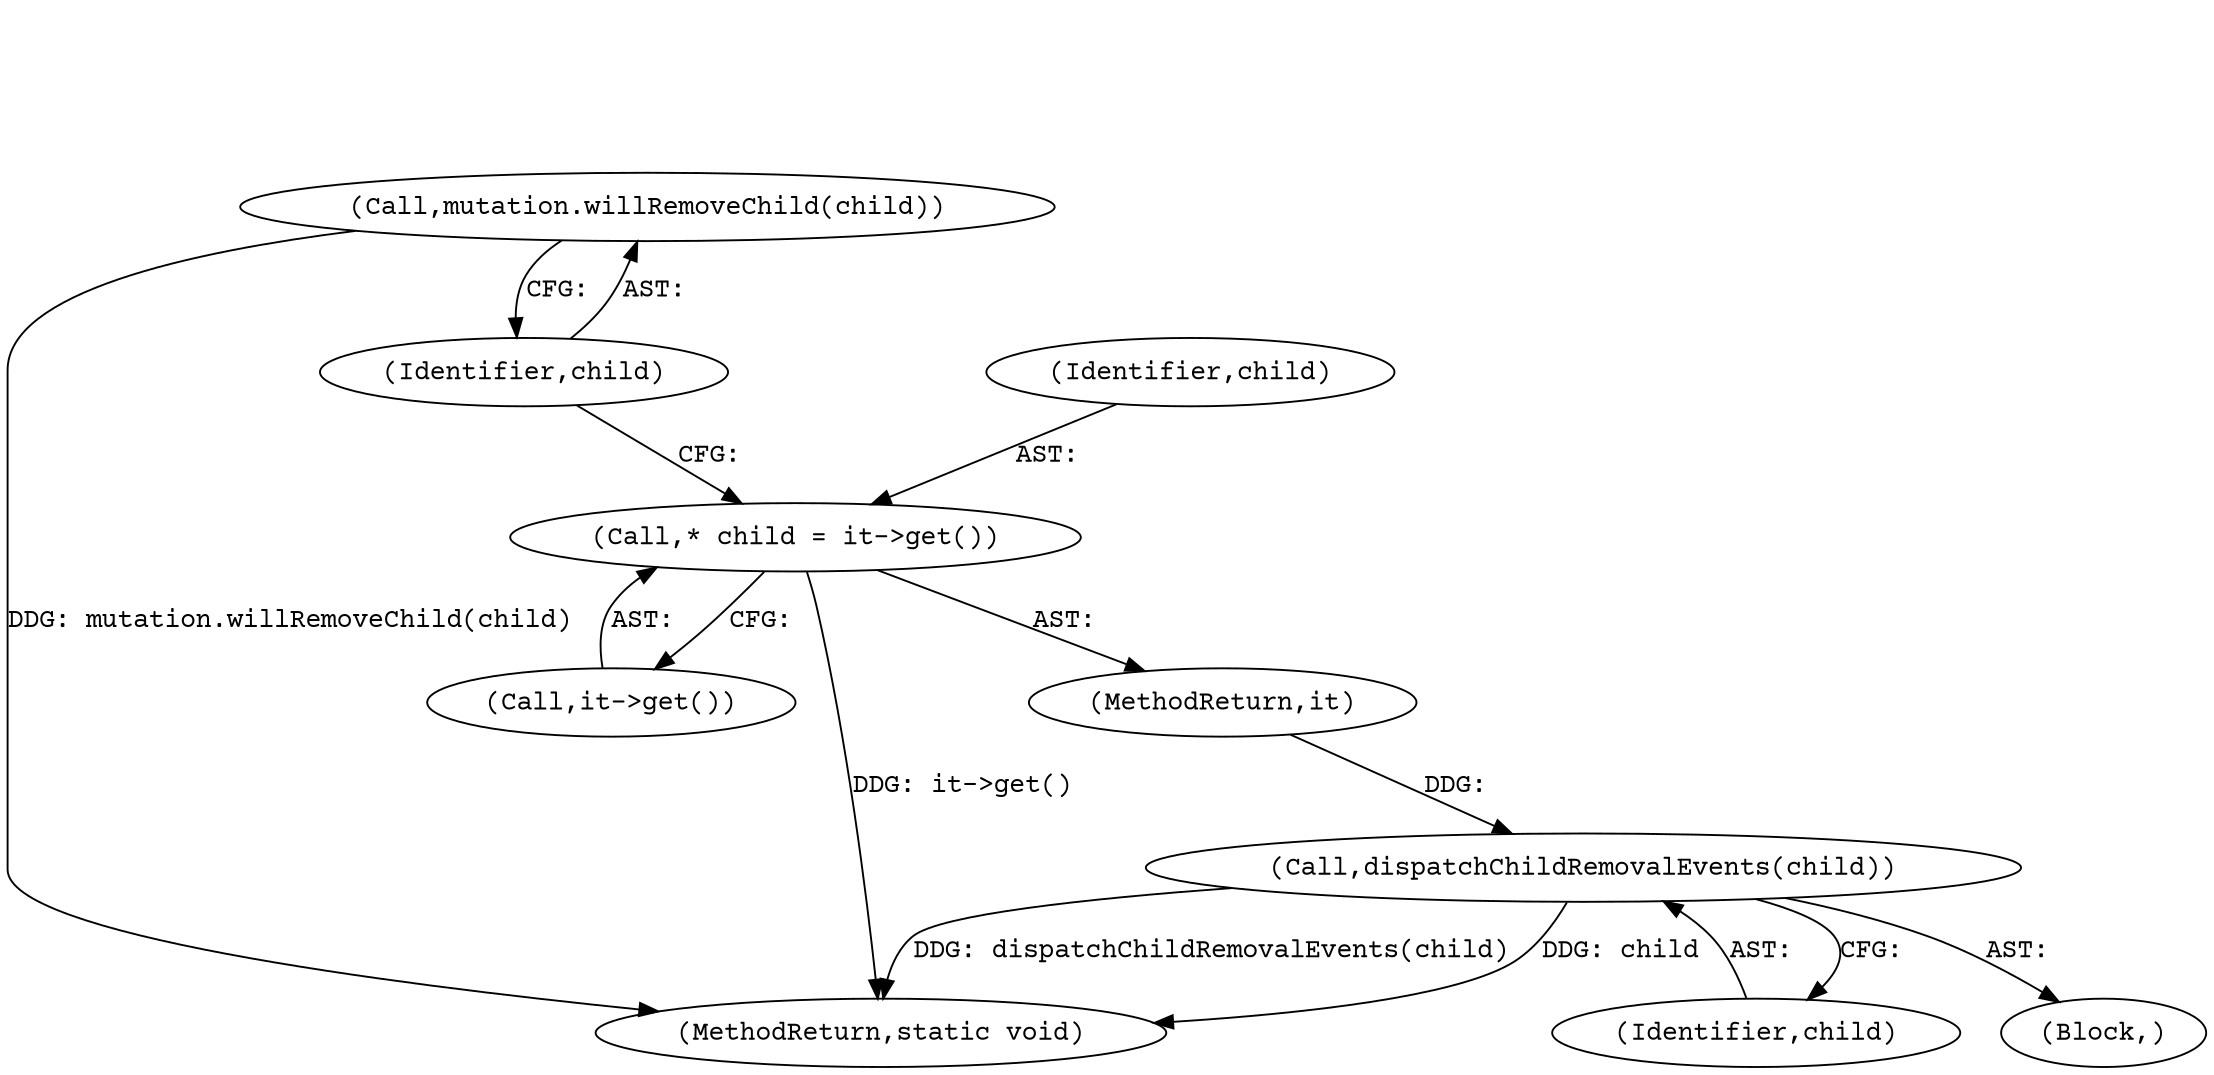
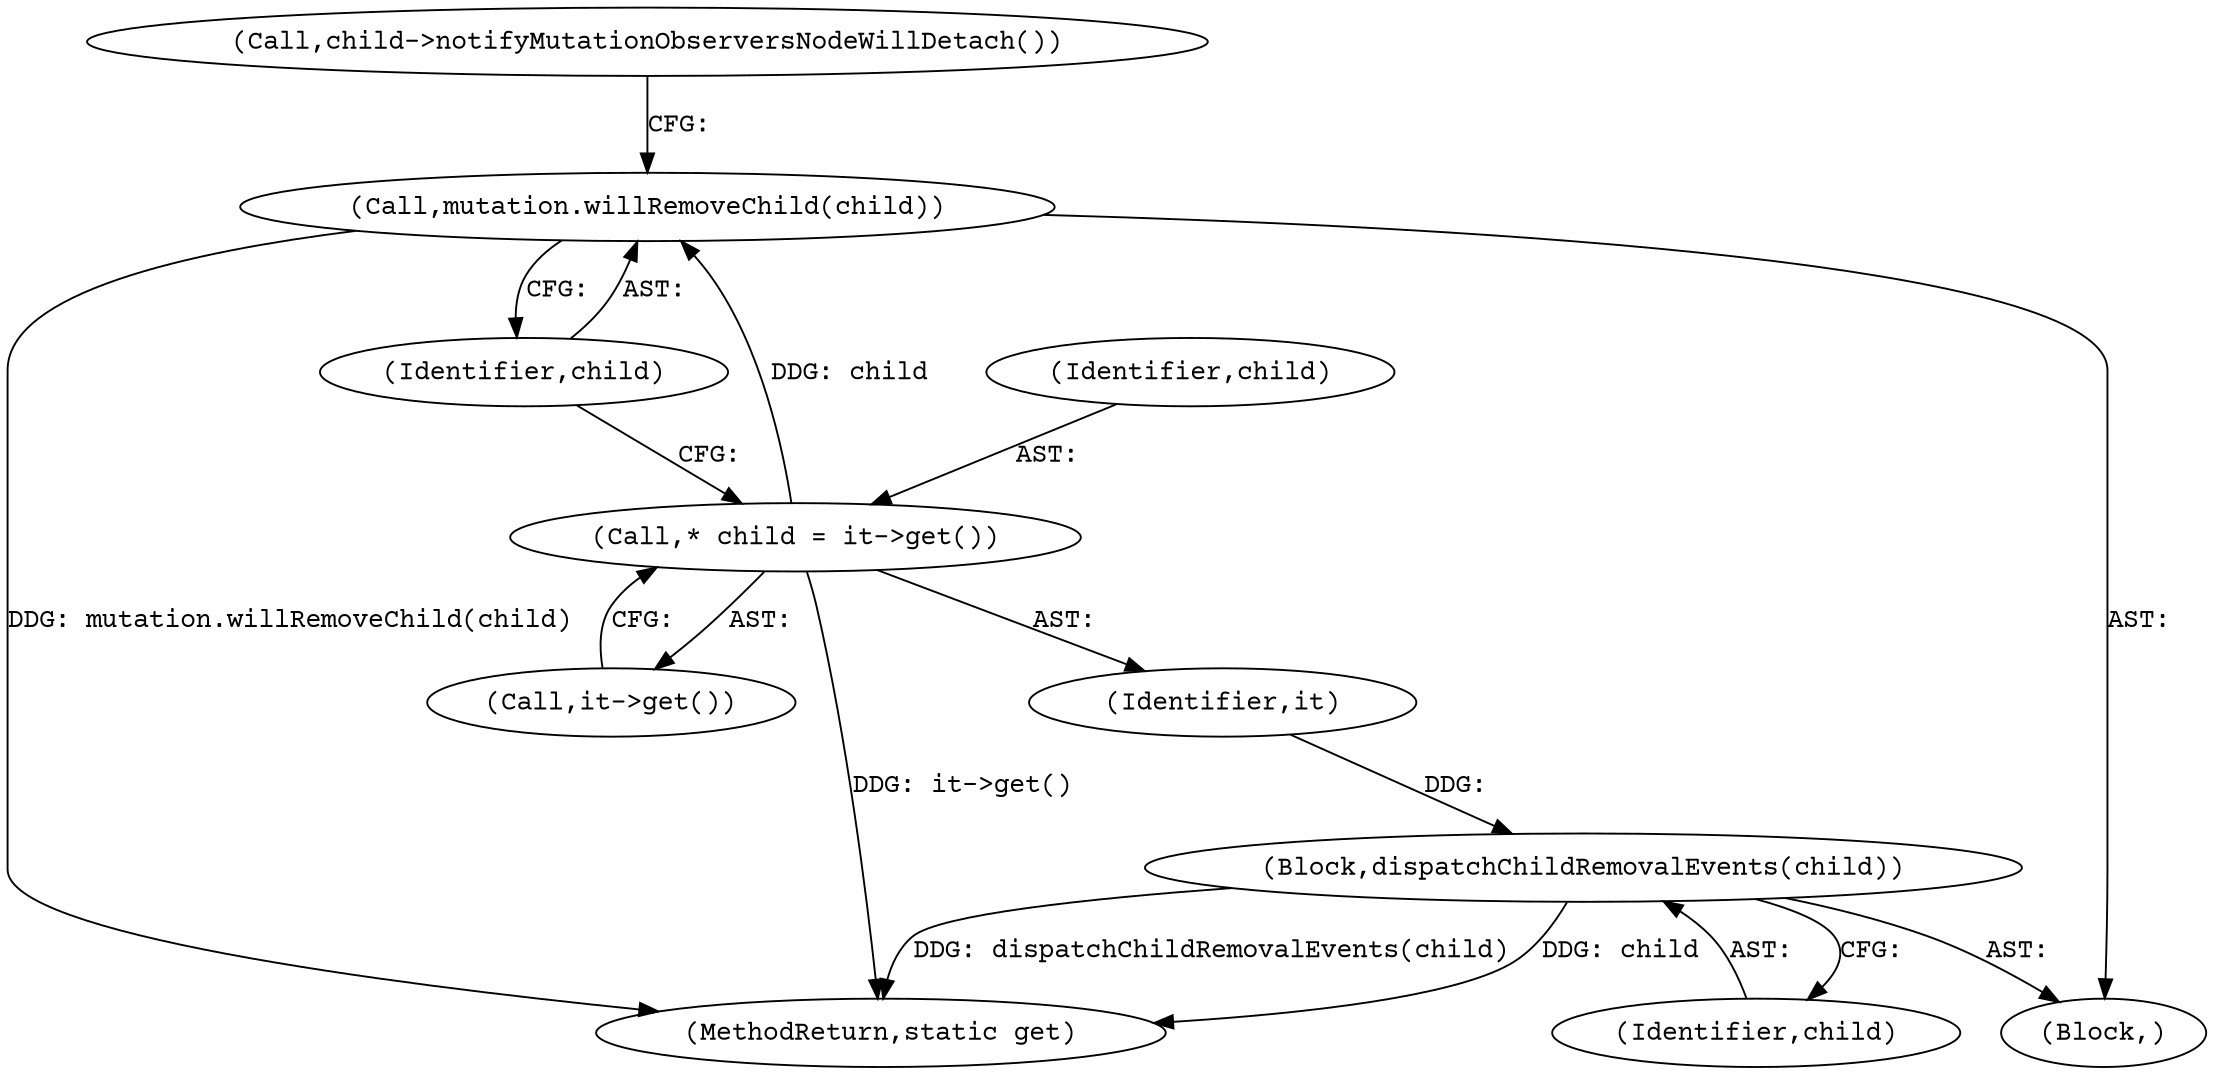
none -> (647, 42)
none -> (1892, 279)
none -> (759, 373)
(651, 620) -> (651, 620)
(769, 620) -> (769, 620)
(1223, 702) -> (1223, 702)
(1583, 868) -> (1583, 868)
(881, 1033) -> (881, 1033)
